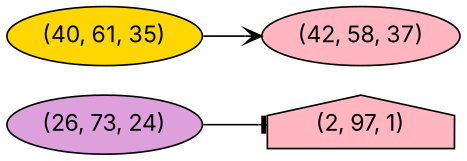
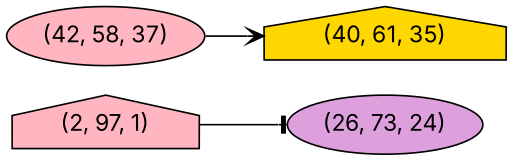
(105, 36) -> (385, 36)
(224, 36) -> (226, 36)
(231, 125) -> (239, 125)
